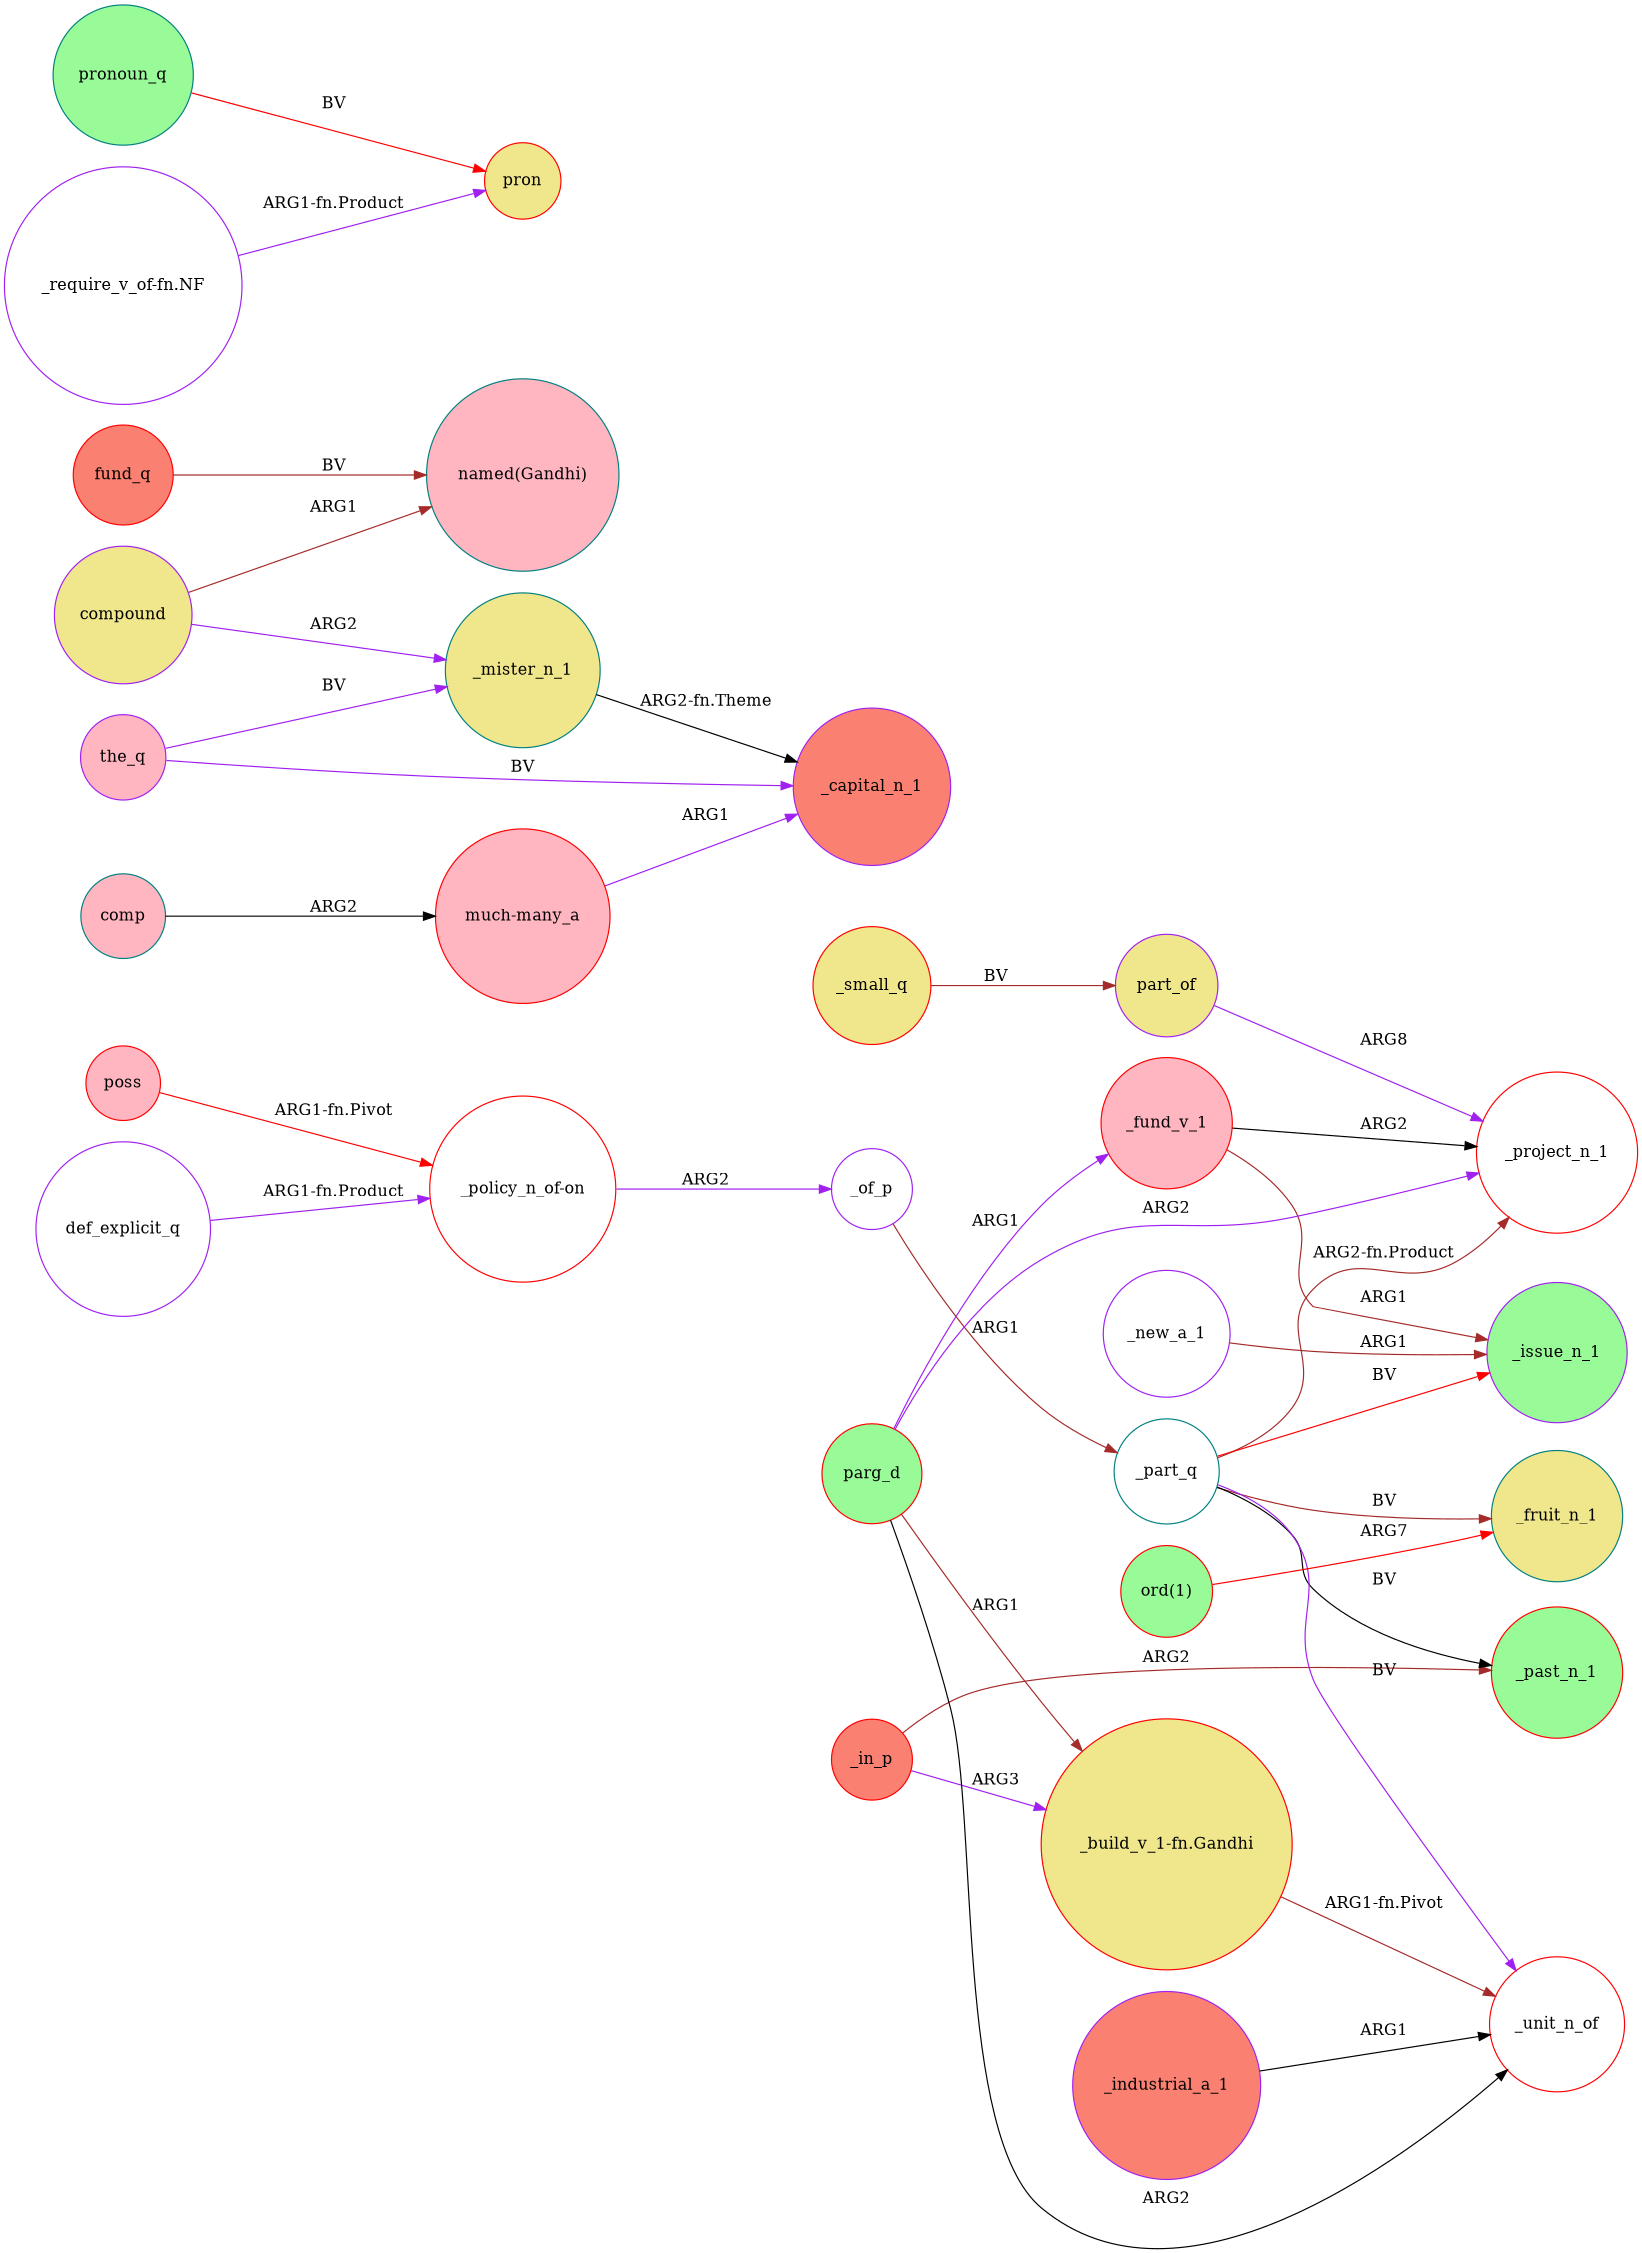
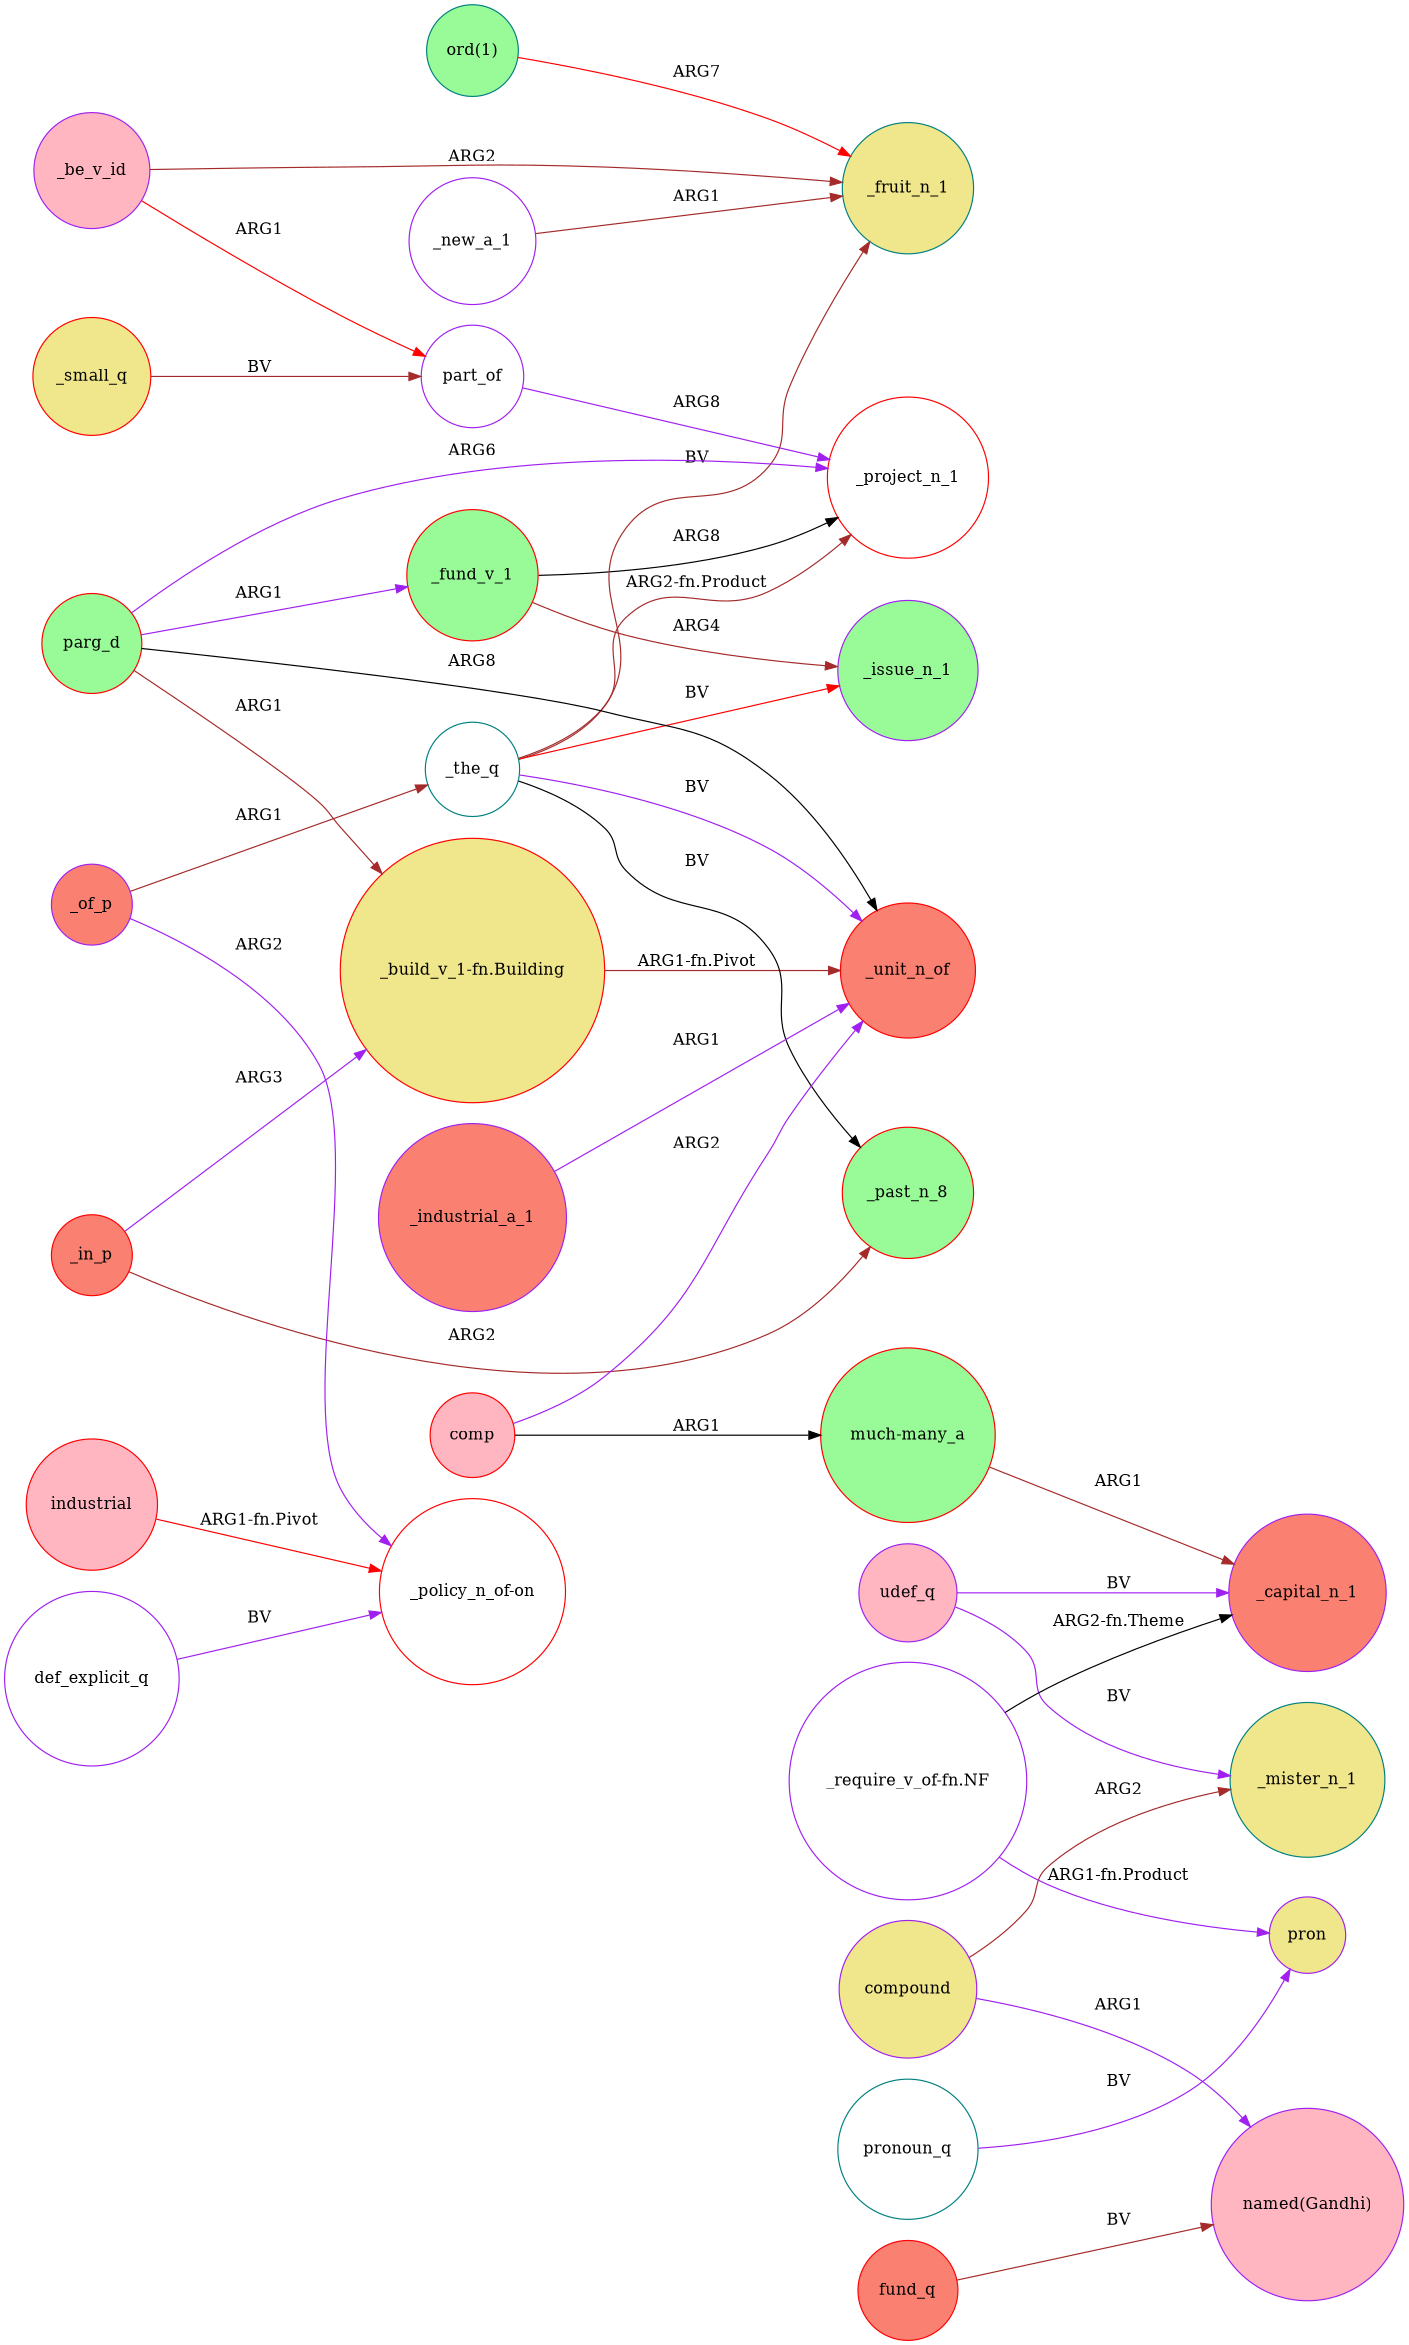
(123, 75) -> (908, 2149)
(333, 131) -> (1157, 2108)
none -> (92, 171)
(523, 181) -> (1307, 1935)
(523, 475) -> (1307, 2204)
(304, 552) -> (1119, 2038)
(313, 641) -> (1074, 1847)
(691, 726) -> (1110, 1659)
(123, 757) -> (908, 1593)
(696, 852) -> (1106, 1513)
(334, 907) -> (697, 1426)
(123, 916) -> (472, 1435)
(523, 916) -> (908, 1435)
(1167, 986) -> (472, 376)
(123, 1083) -> (92, 1505)
(1167, 1123) -> (472, 575)
(1384, 1125) -> (697, 537)
(718, 1189) -> (335, 1188)
(872, 1189) -> (92, 905)
(334, 1192) -> (260, 1618)
(1167, 1208) -> (472, 451)
none -> (710, 1253)
(1384, 1298) -> (697, 626)
(1352, 1353) -> (683, 215)
(1167, 1471) -> (472, 769)
(1167, 1591) -> (472, 51)
(1557, 1673) -> (908, 1193)
(1167, 1844) -> (472, 971)
(1557, 2024) -> (908, 971)
(1369, 2054) -> (697, 1090)
(1167, 2199) -> (472, 662)
